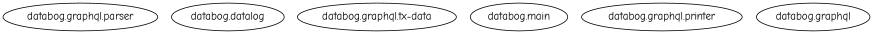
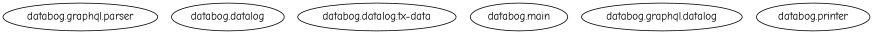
(377, 17) -> (377, 17)
(662, 17) -> (662, 17)
(813, 17) -> (813, 17)
